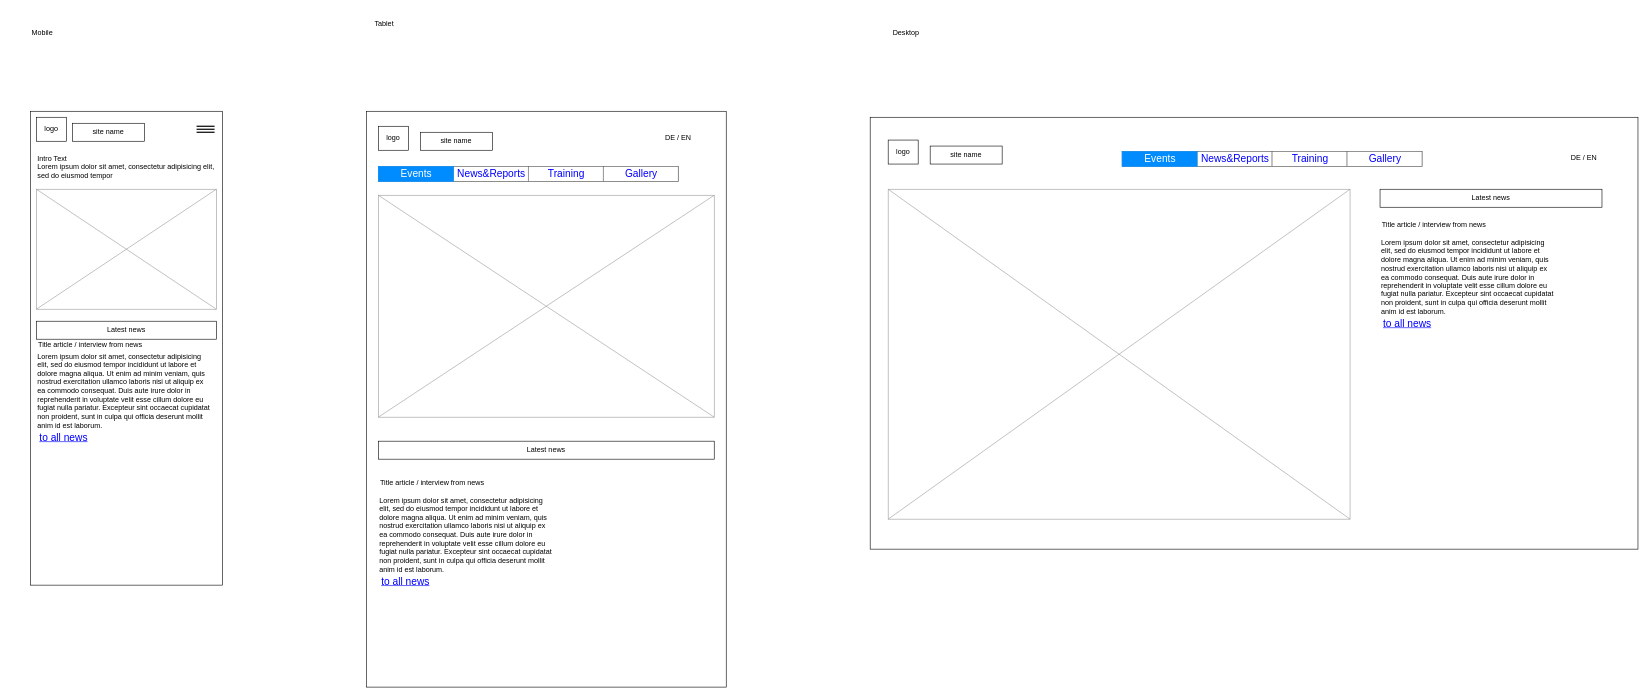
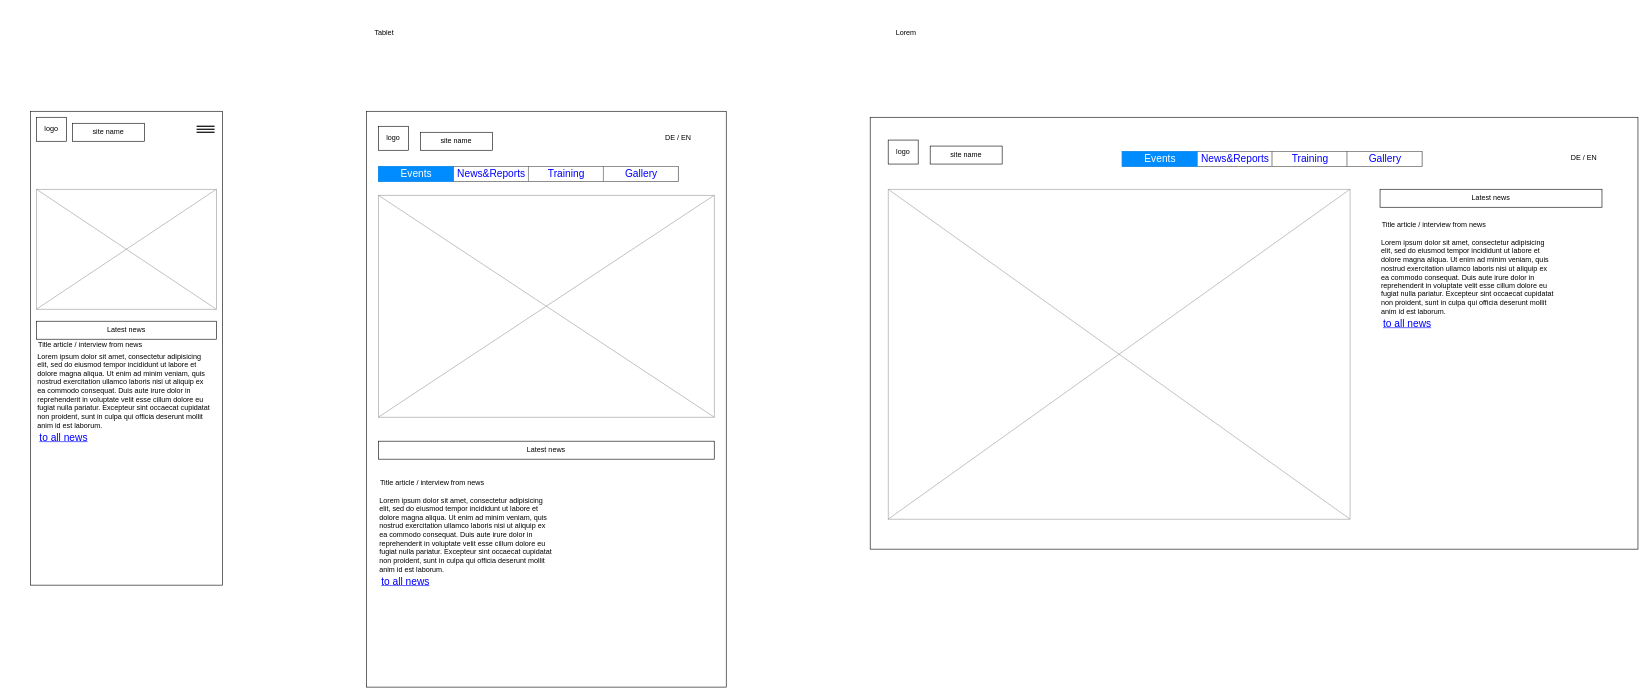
(384, 24) -> (384, 33)
(42, 33) -> none
(906, 33) -> (906, 33)
(126, 168) -> none
